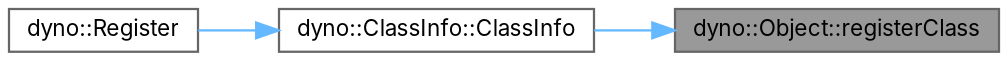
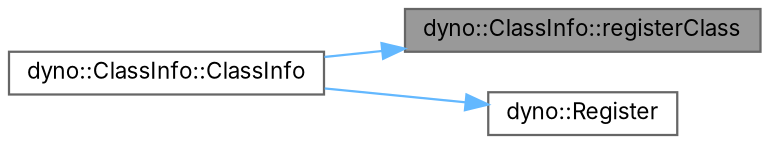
(227, 30) -> (395, 95)
(837, 30) -> (583, 30)
